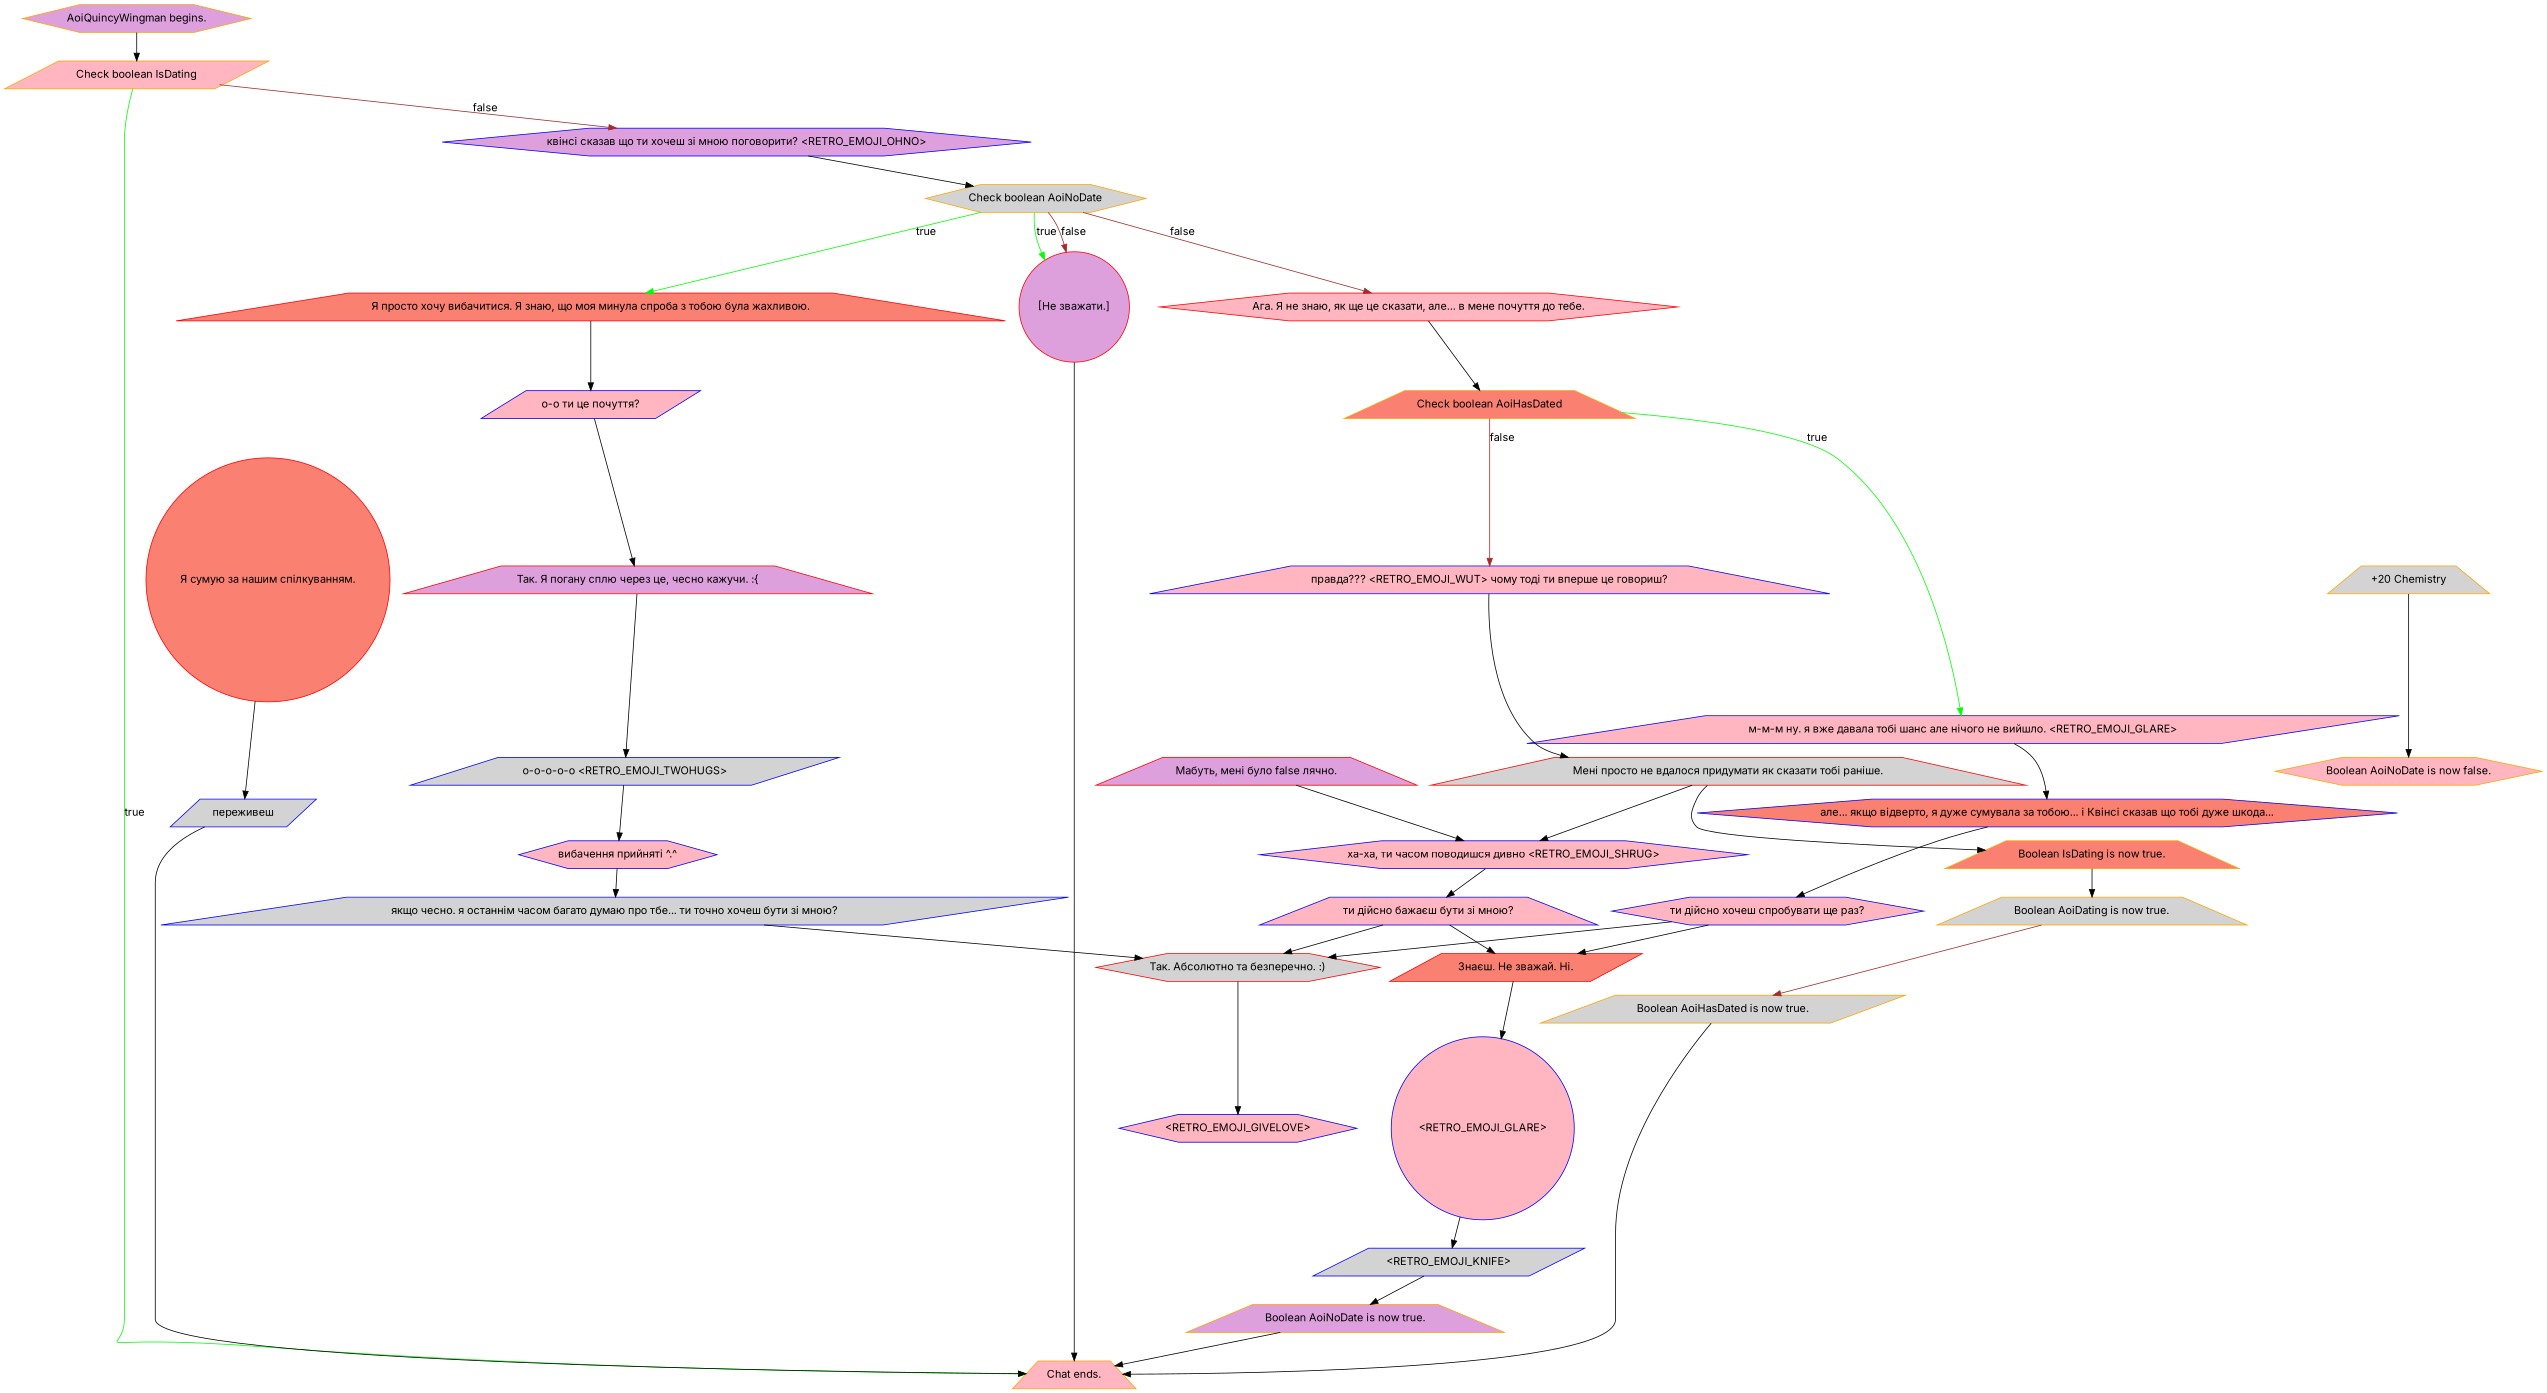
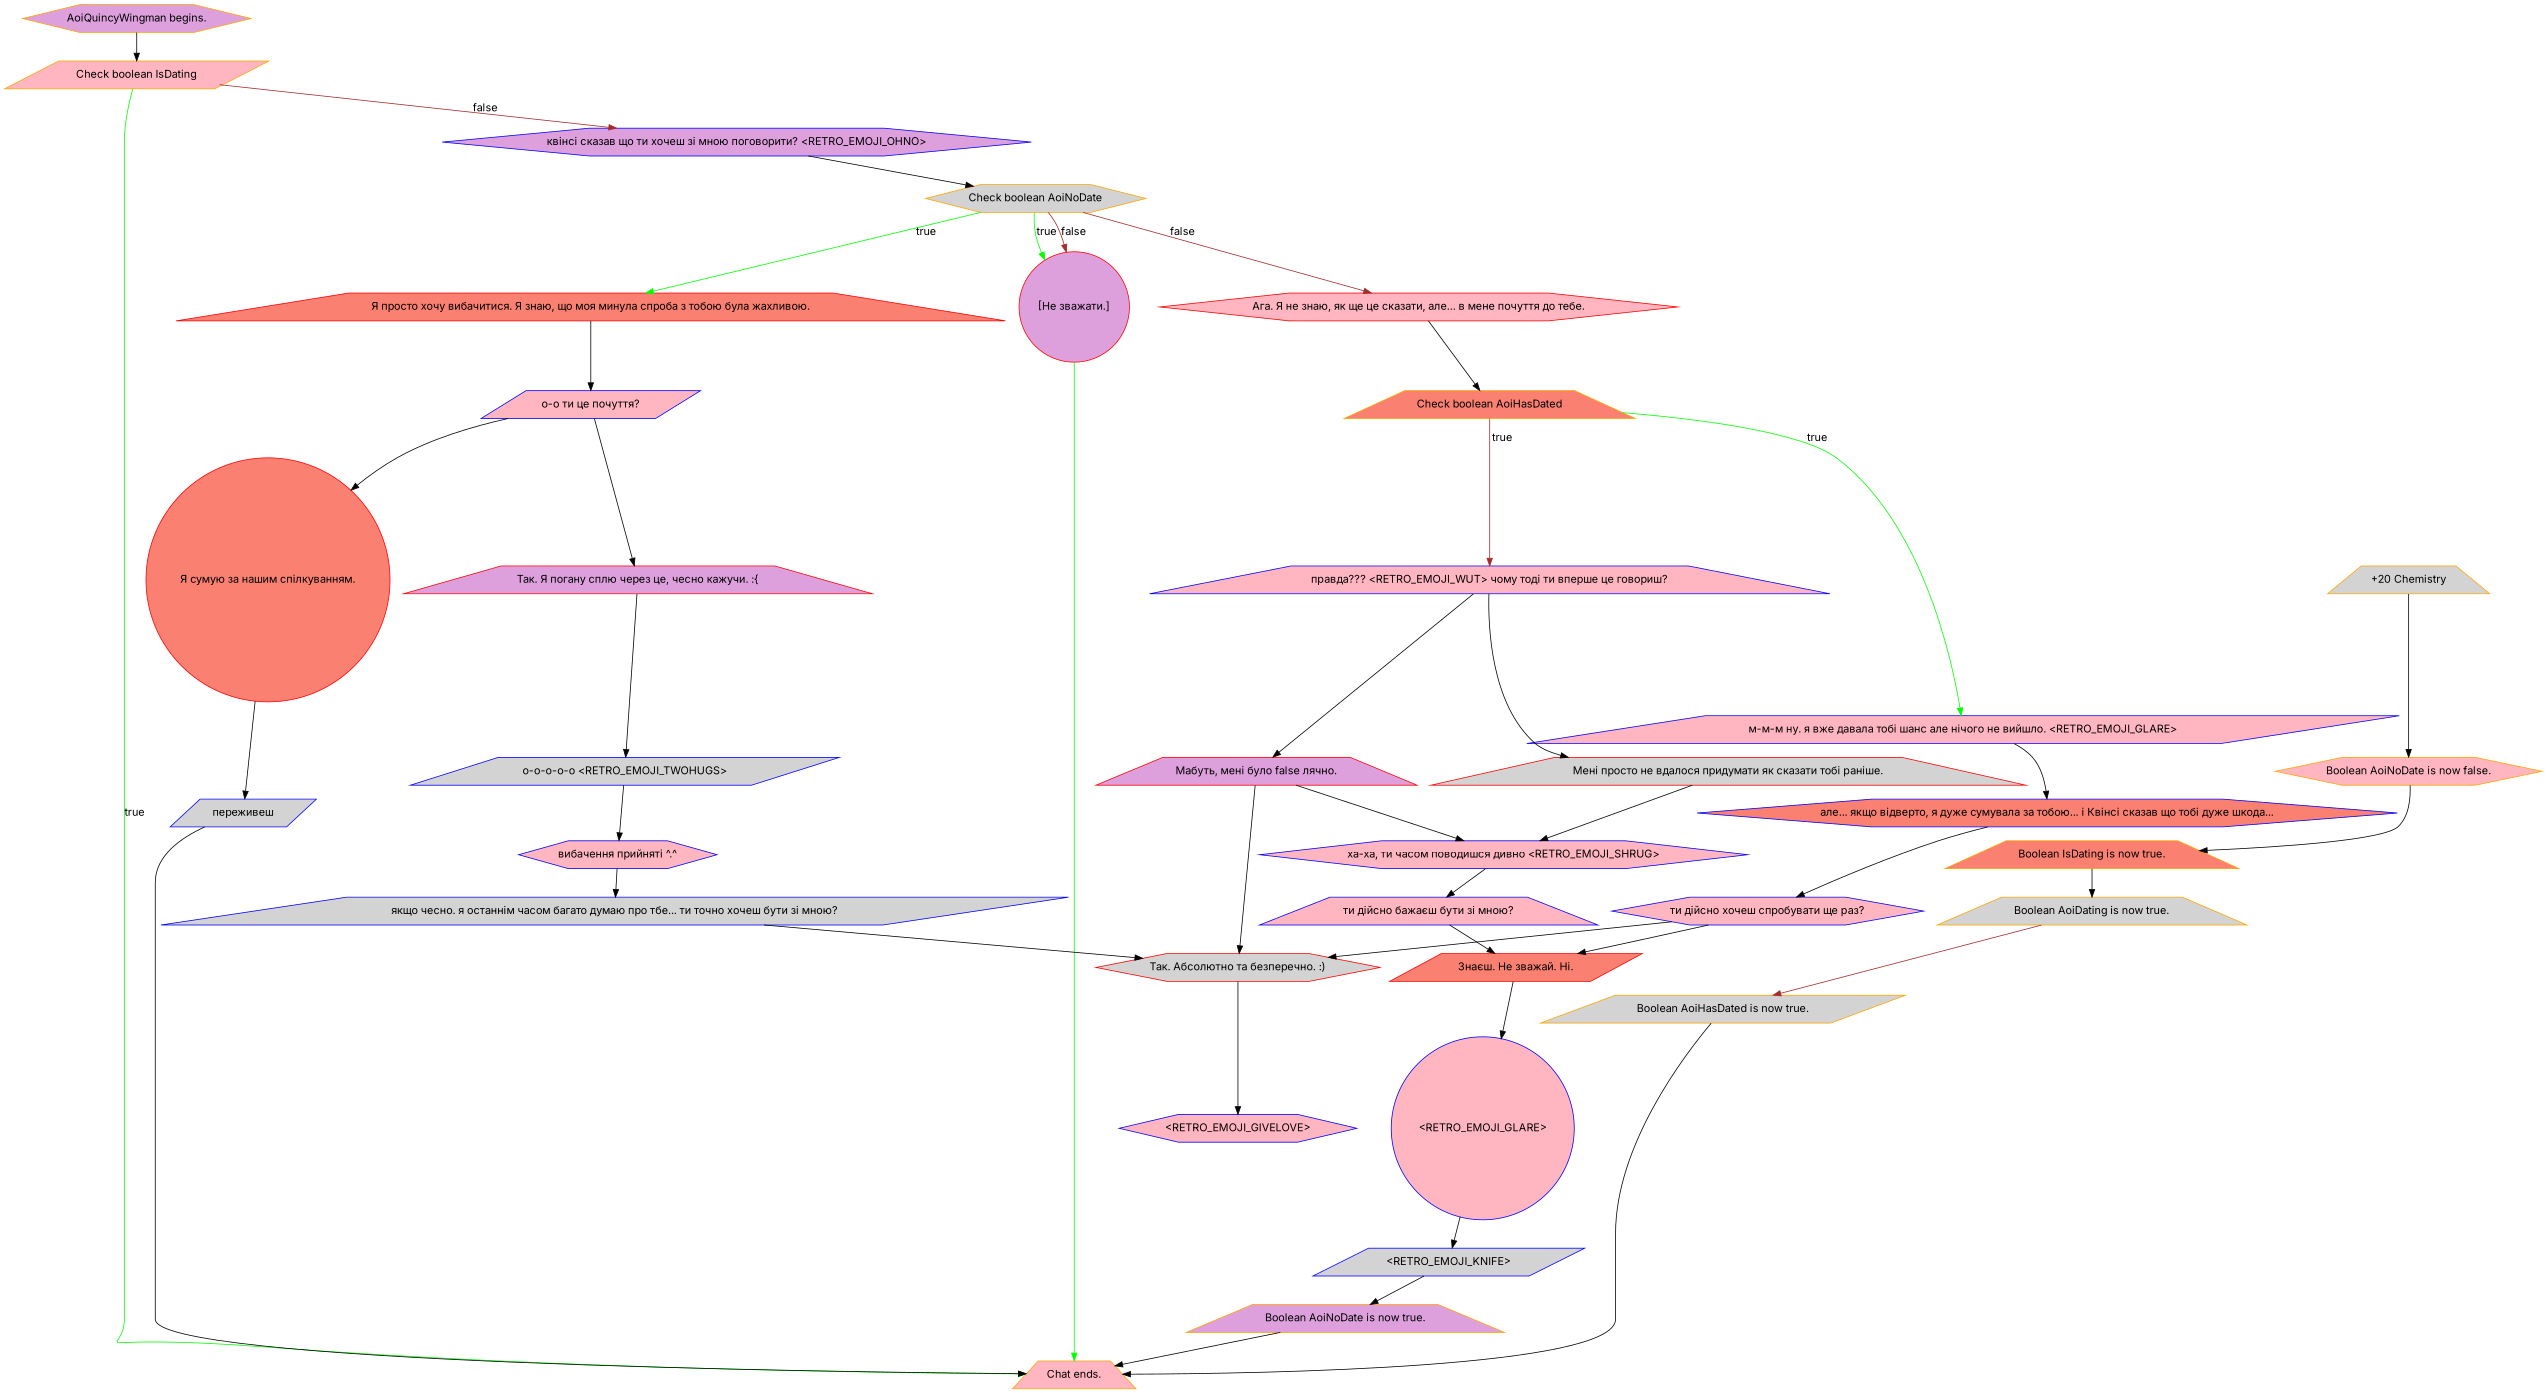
(1502, 438) -> (1502, 438)
none -> (428, 443)
none -> (1376, 673)
(1813, 841) -> (2326, 842)
(1074, 858) -> (1074, 858)
(1337, 938) -> (1248, 866)
